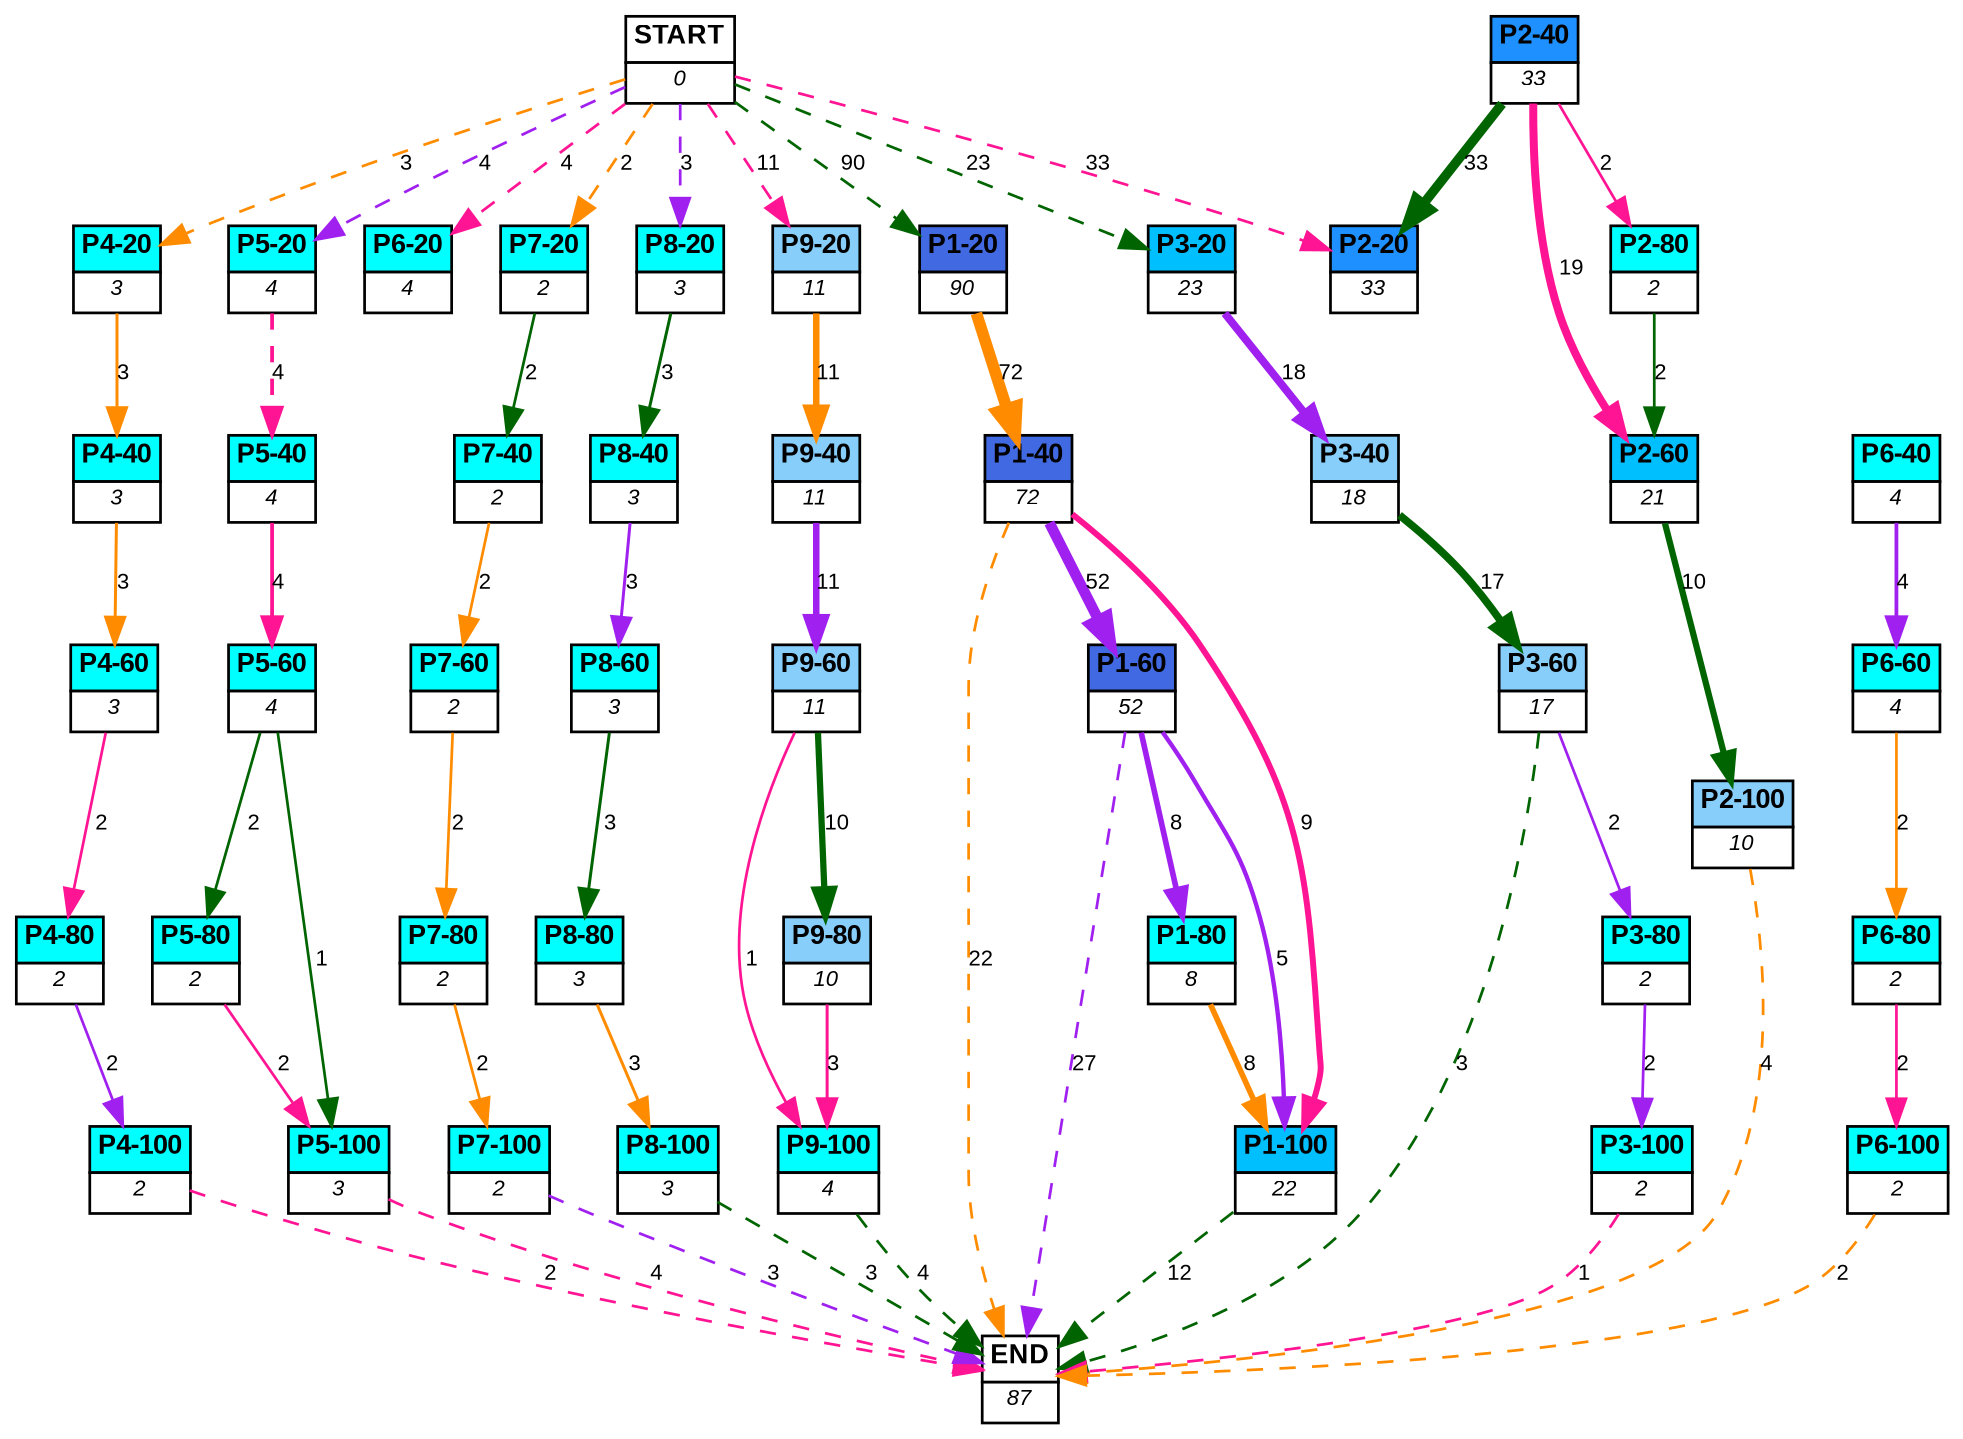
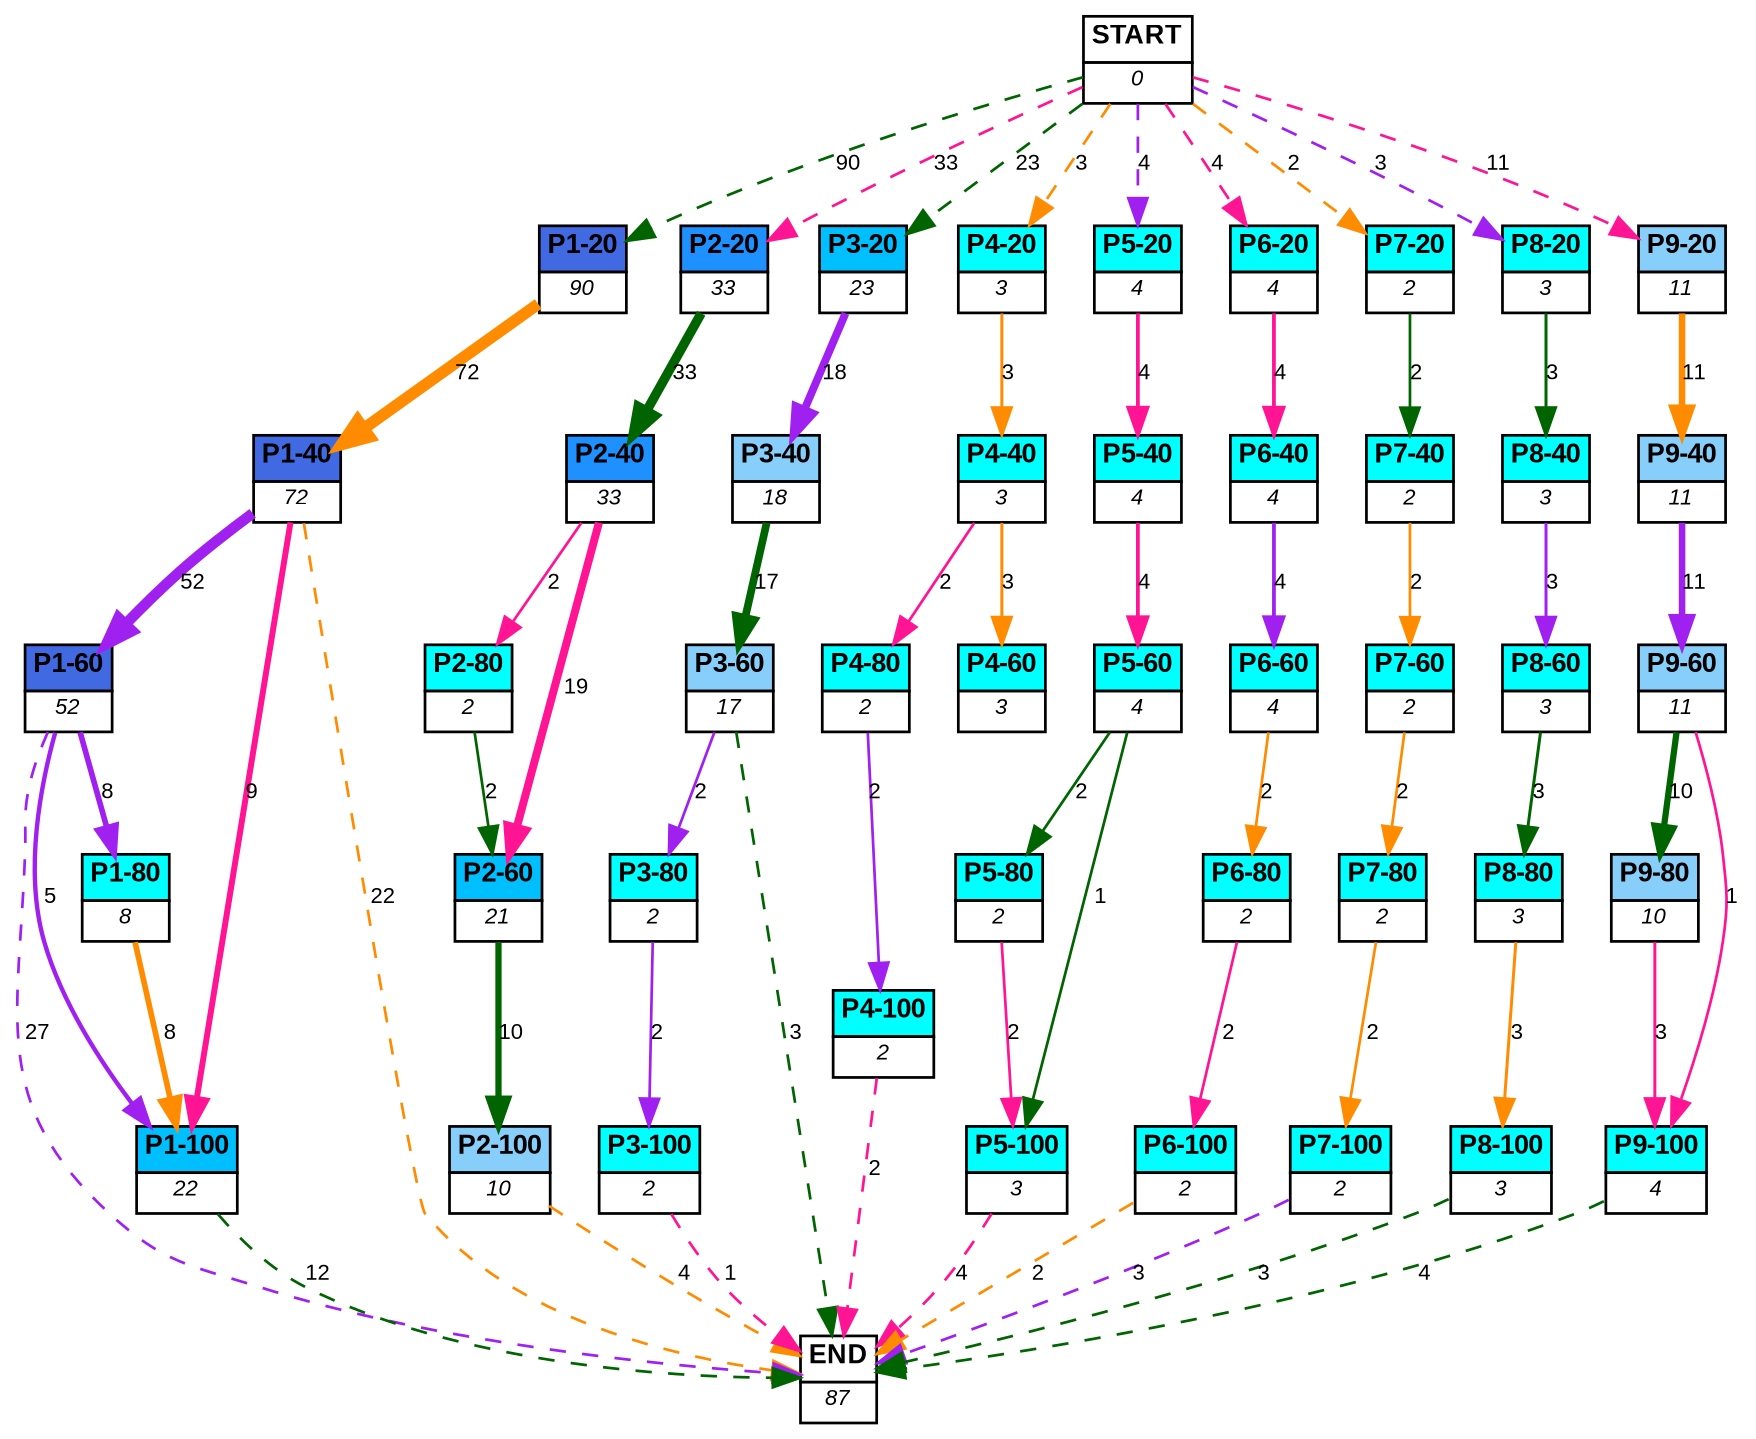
(1463, 154) -> (674, 362)
(272, 360) -> (1138, 360)
none -> (1274, 360)
(90, 811) -> (942, 572)
